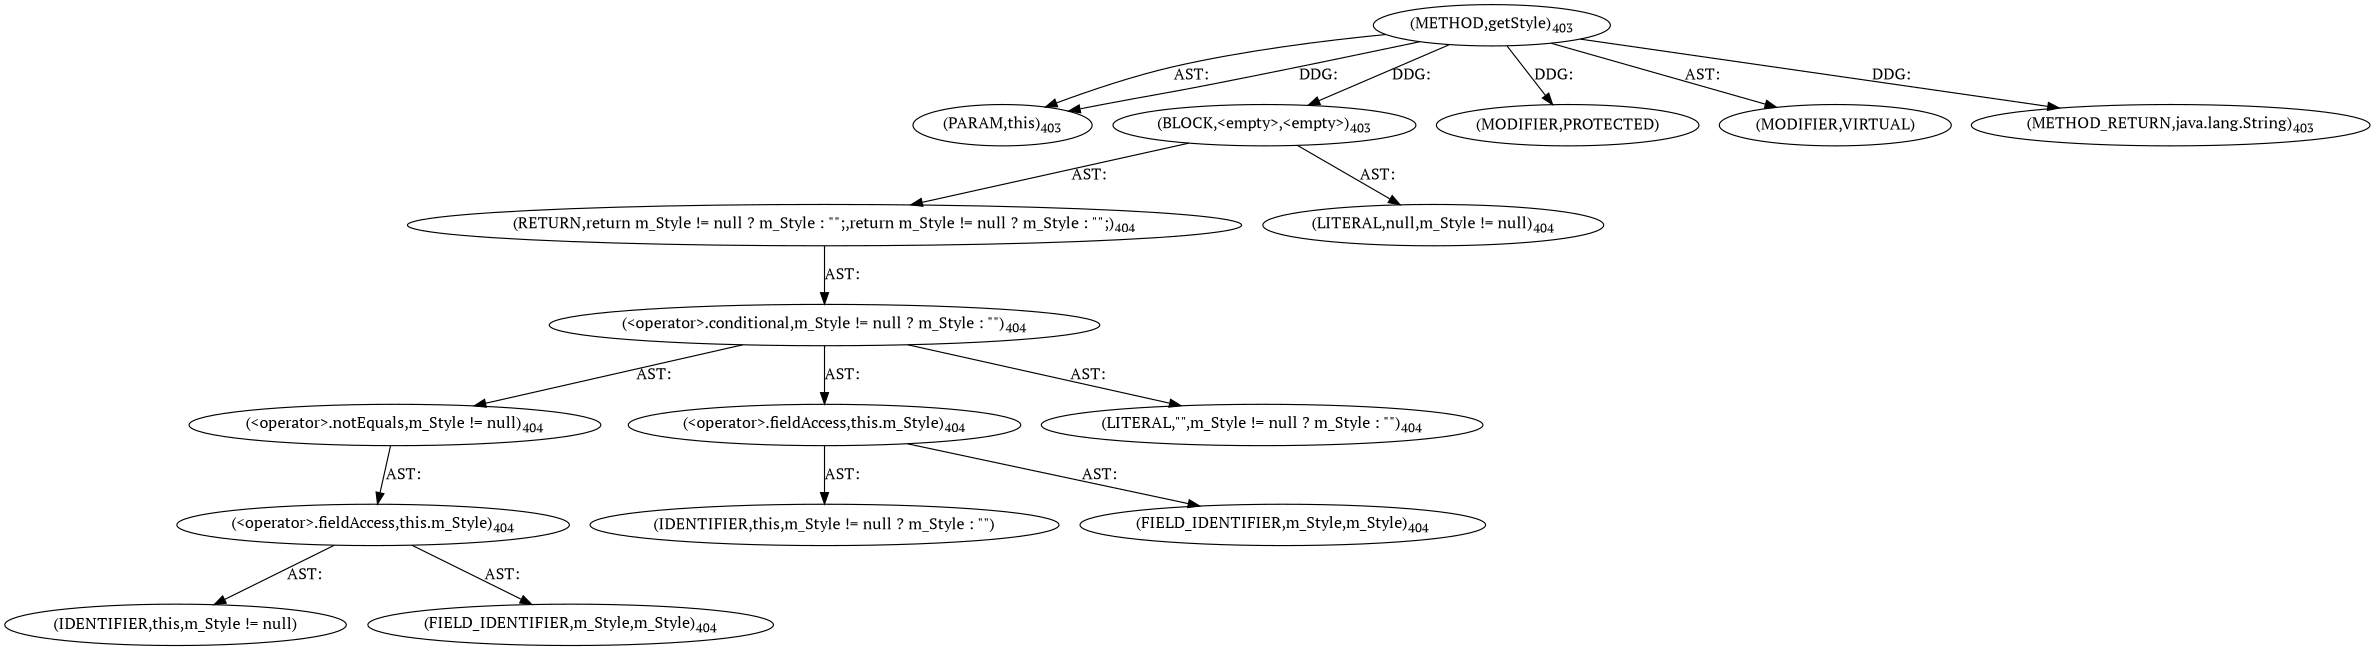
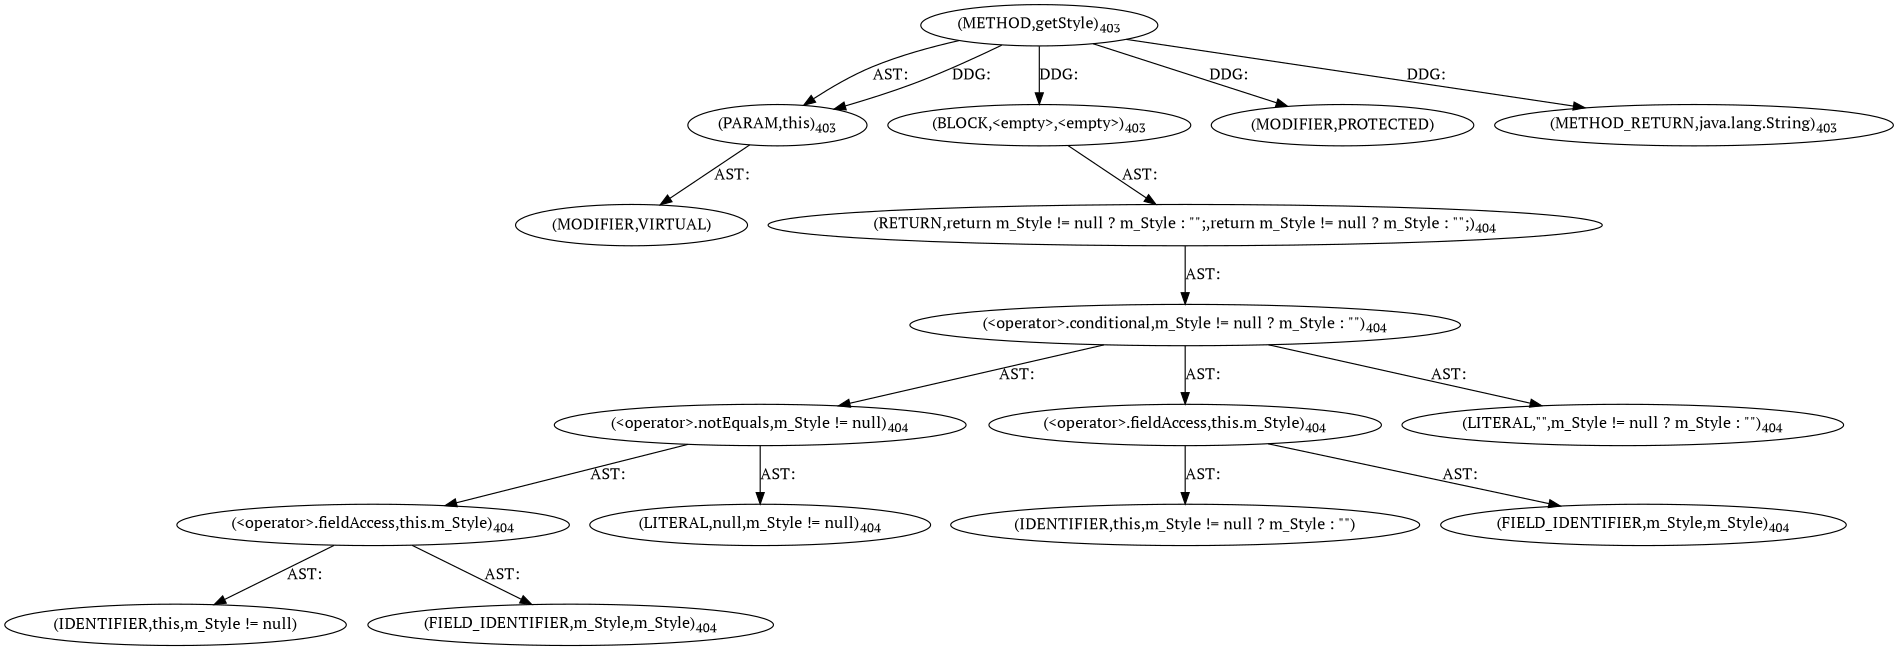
(1658, 74) -> (710, 172)
(1344, 172) -> (760, 469)
